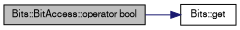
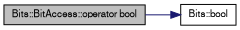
(208, 15) -> (208, 15)
